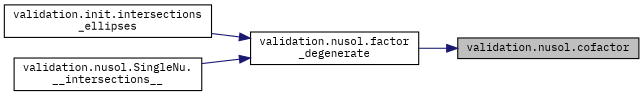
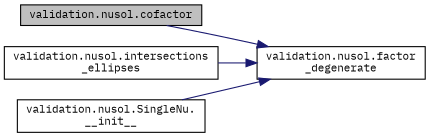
(108, 21) -> (111, 63)
(433, 48) -> (212, 35)
(108, 74) -> (111, 116)
